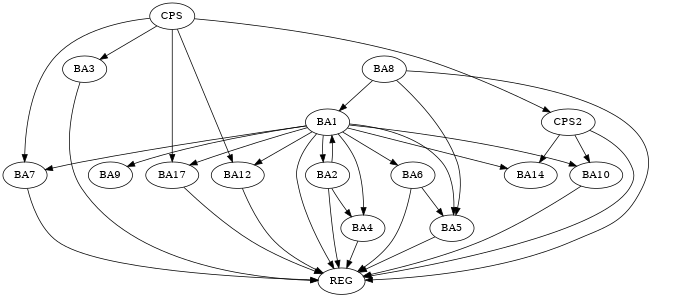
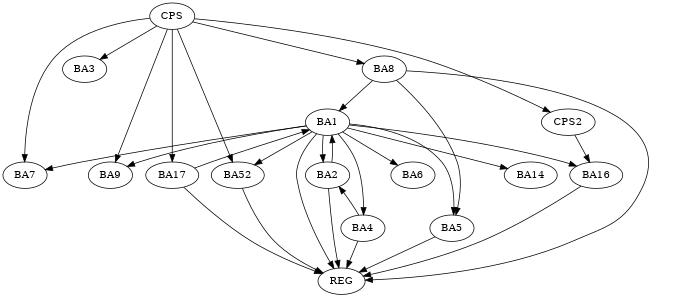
none -> (275, 42)
none -> (143, 92)
(252, 144) -> (248, 149)
(552, 146) -> none
(238, 175) -> (238, 175)
(596, 175) -> (596, 175)
(430, 199) -> none
(339, 200) -> (351, 204)
(396, 234) -> none
(545, 235) -> none
(135, 237) -> none
(151, 268) -> none
